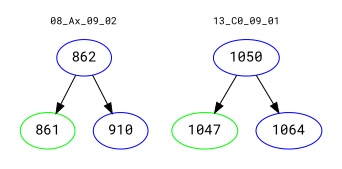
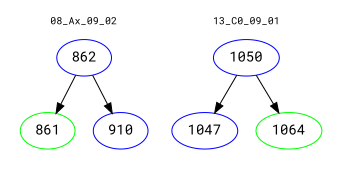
(205, 131) -> (205, 131)
(289, 131) -> (289, 131)
